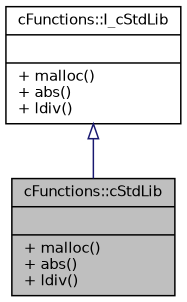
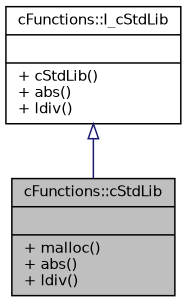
(56, 76) -> (59, 76)
